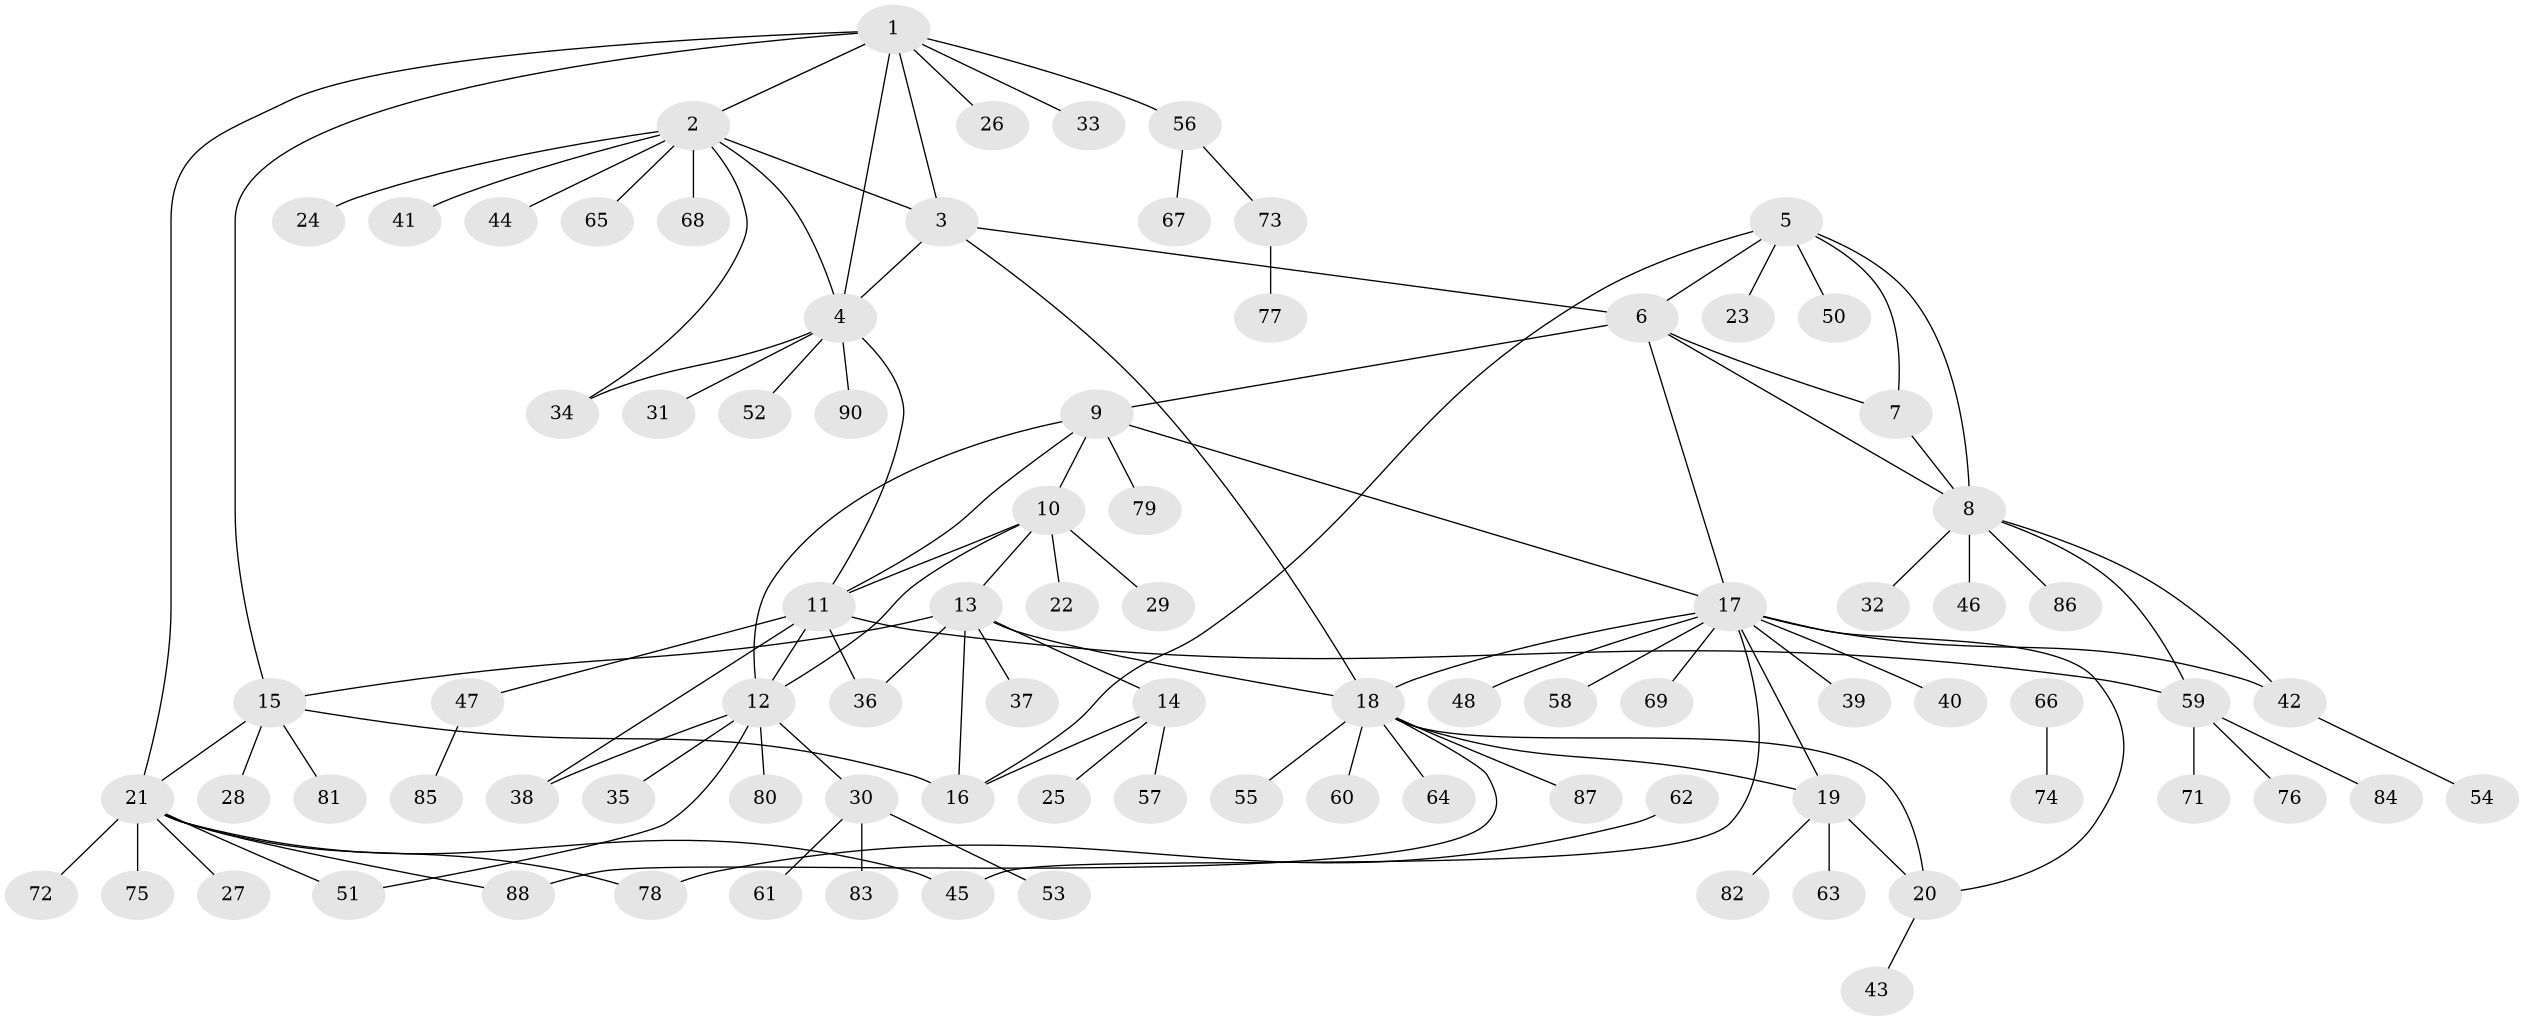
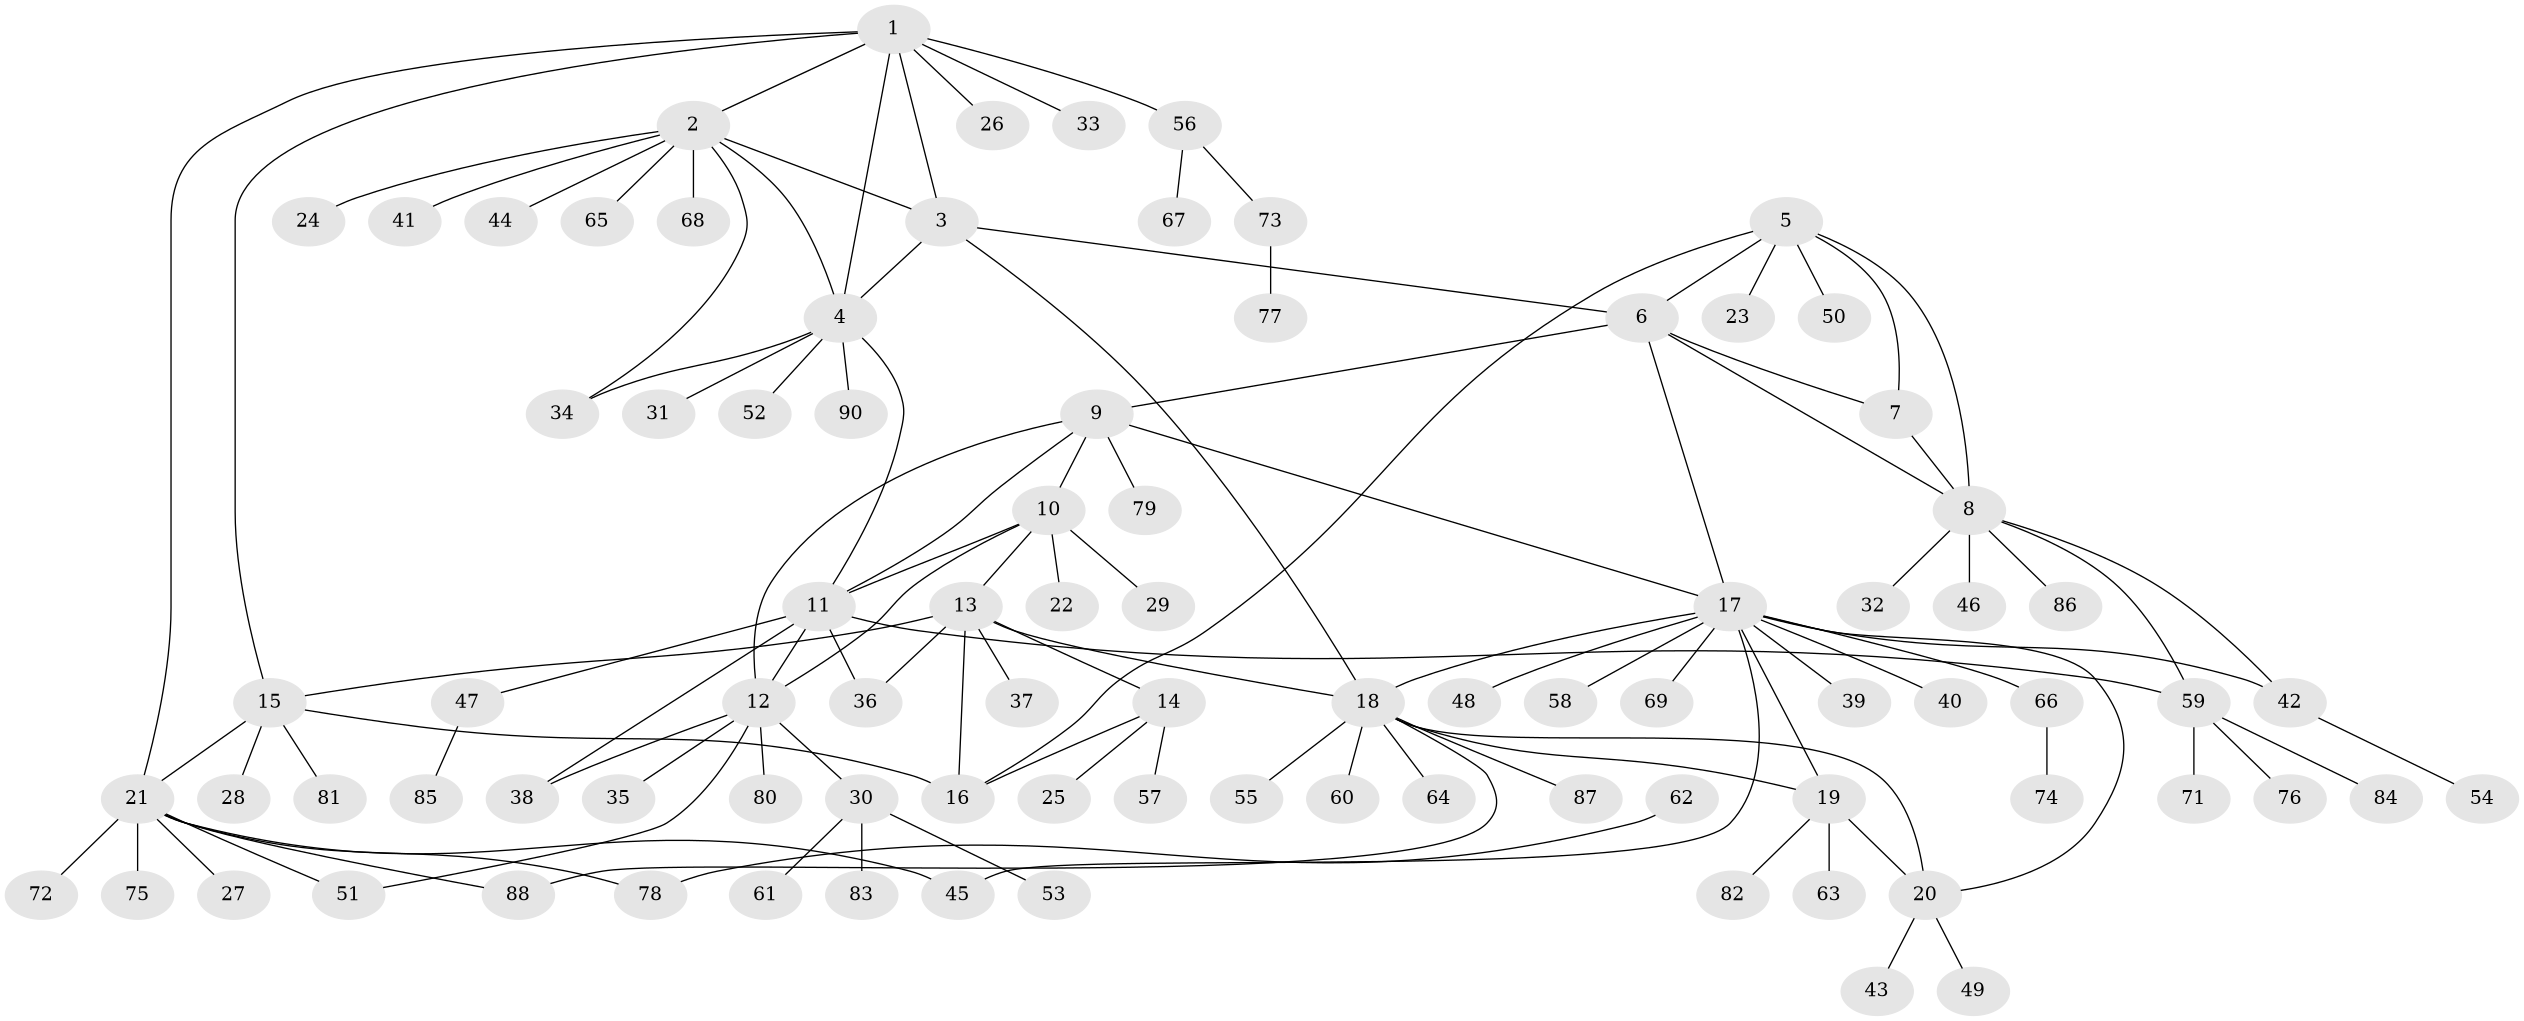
none -> (1899, 650)
none -> (1973, 991)
